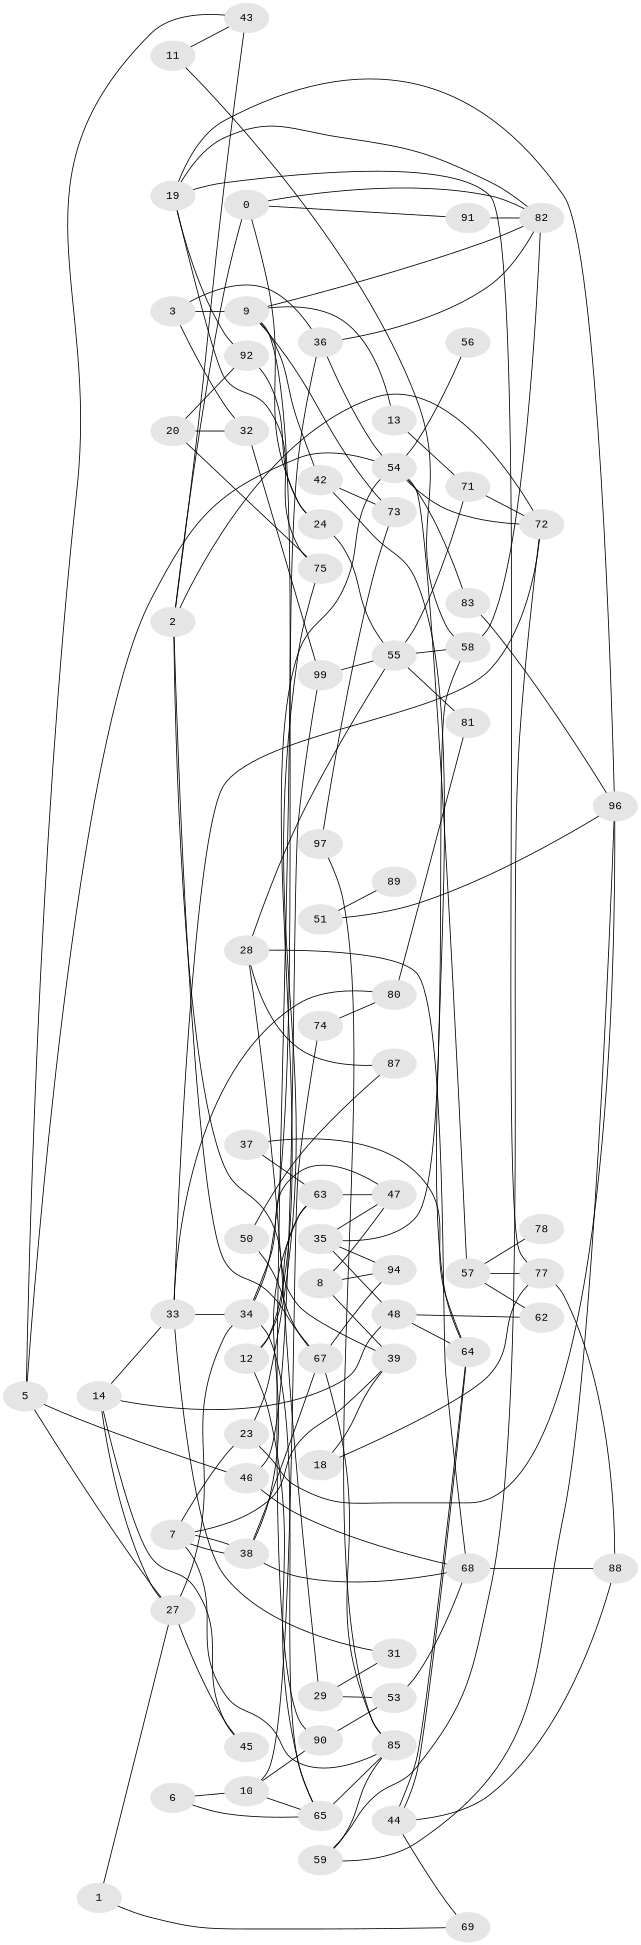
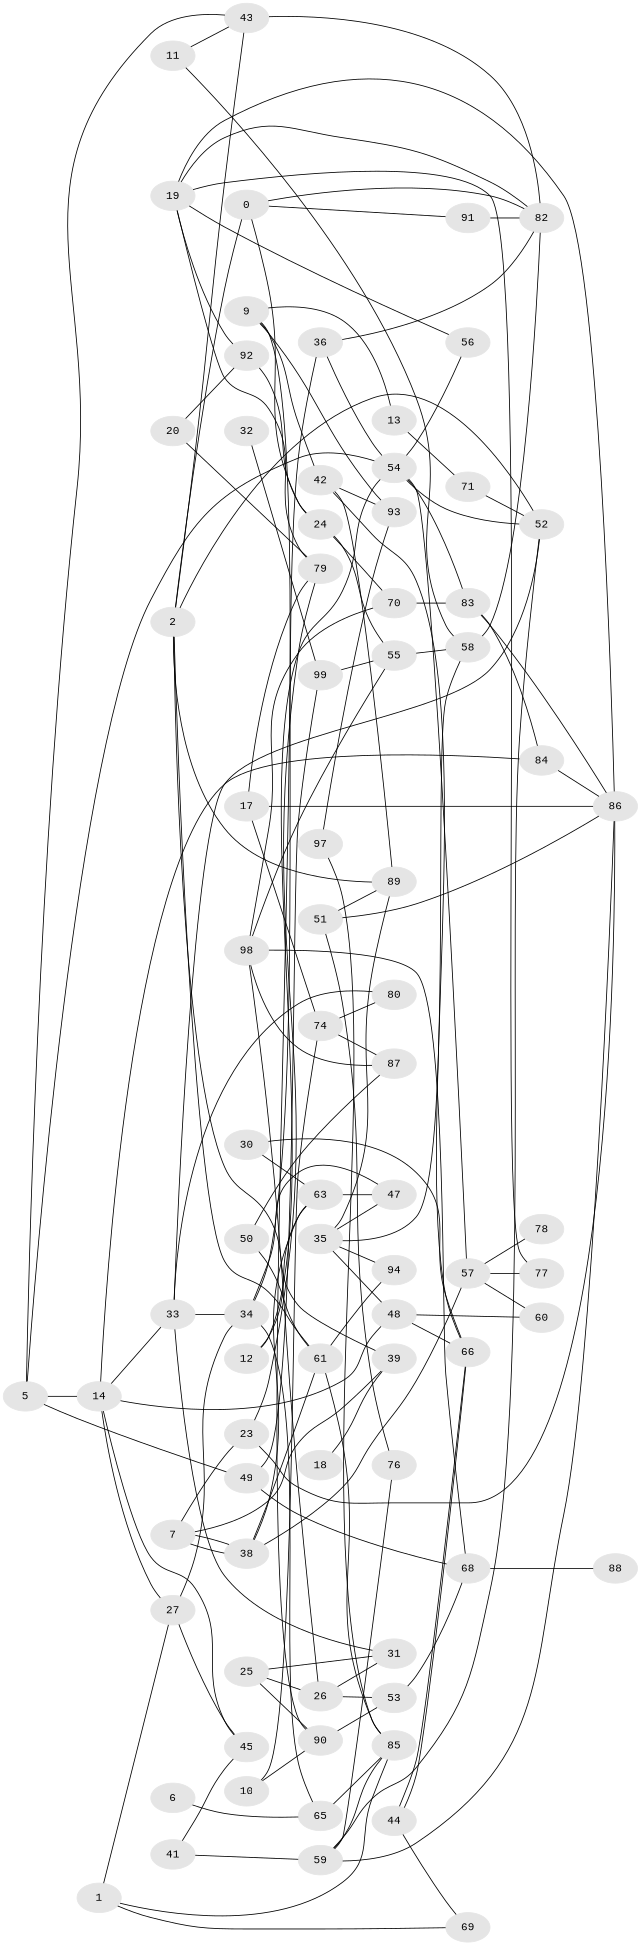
(397, 271) -> (451, 50)
none -> (317, 274)
(173, 311) -> none
(210, 431) -> none
(394, 512) -> (394, 512)
(542, 524) -> (542, 524)
(320, 569) -> (320, 569)
(439, 574) -> none
none -> (394, 603)
none -> (371, 677)
(468, 723) -> none
none -> (542, 760)
none -> (247, 806)
(615, 806) -> (615, 806)
none -> (218, 819)
(247, 951) -> (247, 951)
none -> (358, 1045)
none -> (367, 1073)
(247, 1145) -> (247, 1145)
(320, 1283) -> none
(542, 1318) -> (542, 1318)
(468, 1352) -> (468, 1352)
(320, 1359) -> (320, 1359)
(455, 1400) -> none
(602, 1415) -> none
none -> (394, 1465)
(247, 1478) -> (247, 1478)
(96, 1505) -> (62, 1396)
(354, 1582) -> (376, 1438)
(284, 1587) -> none
none -> (247, 1672)
(320, 1696) -> (320, 1696)
(235, 1705) -> (300, 1904)
(545, 1732) -> none
(210, 1795) -> none
(284, 1804) -> none
none -> (173, 1854)
